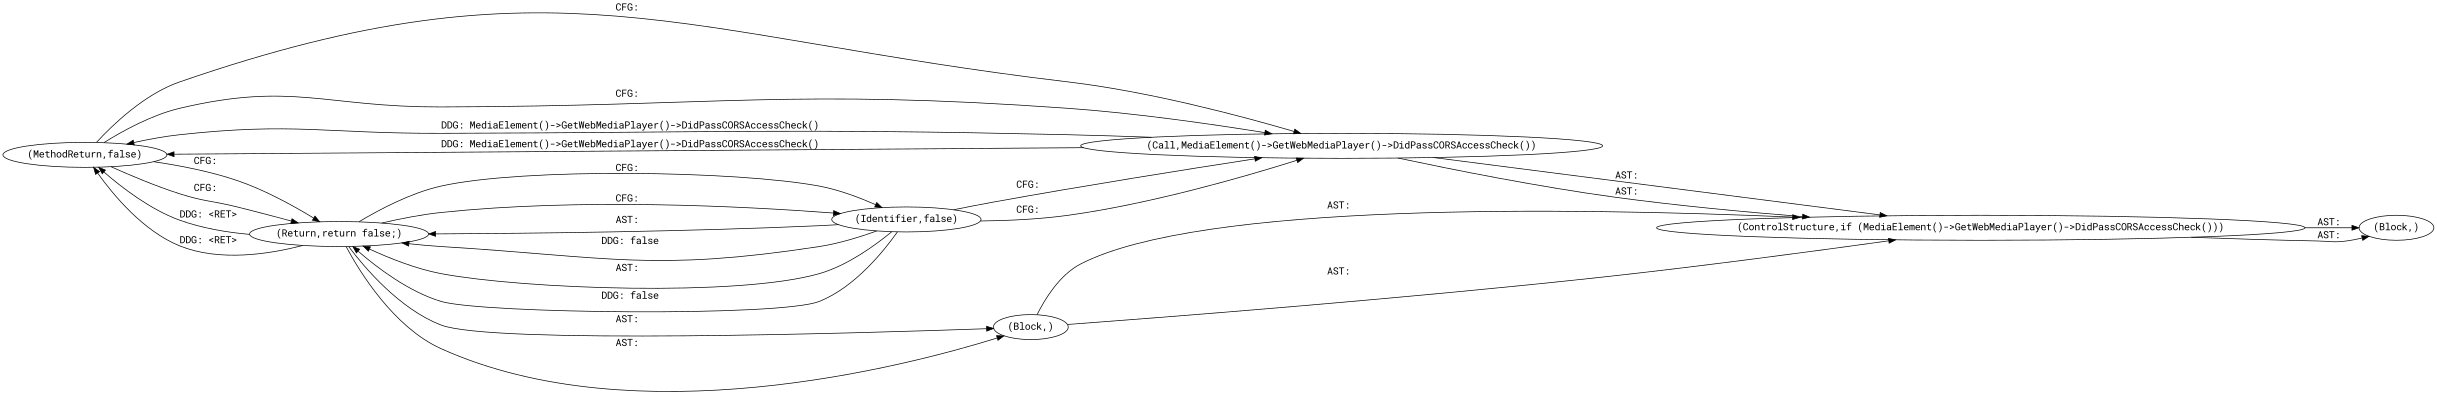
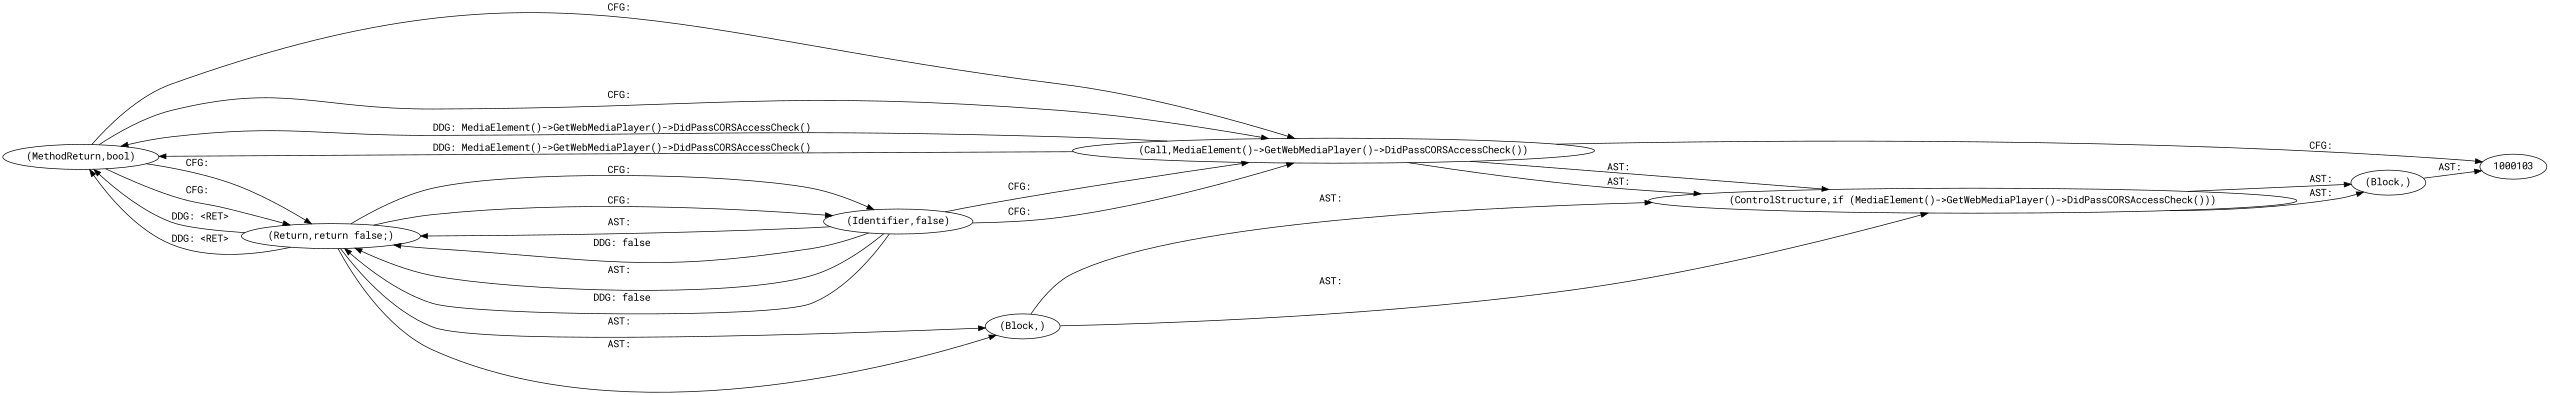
(85, 155) -> (81, 157)
none -> (2513, 167)
